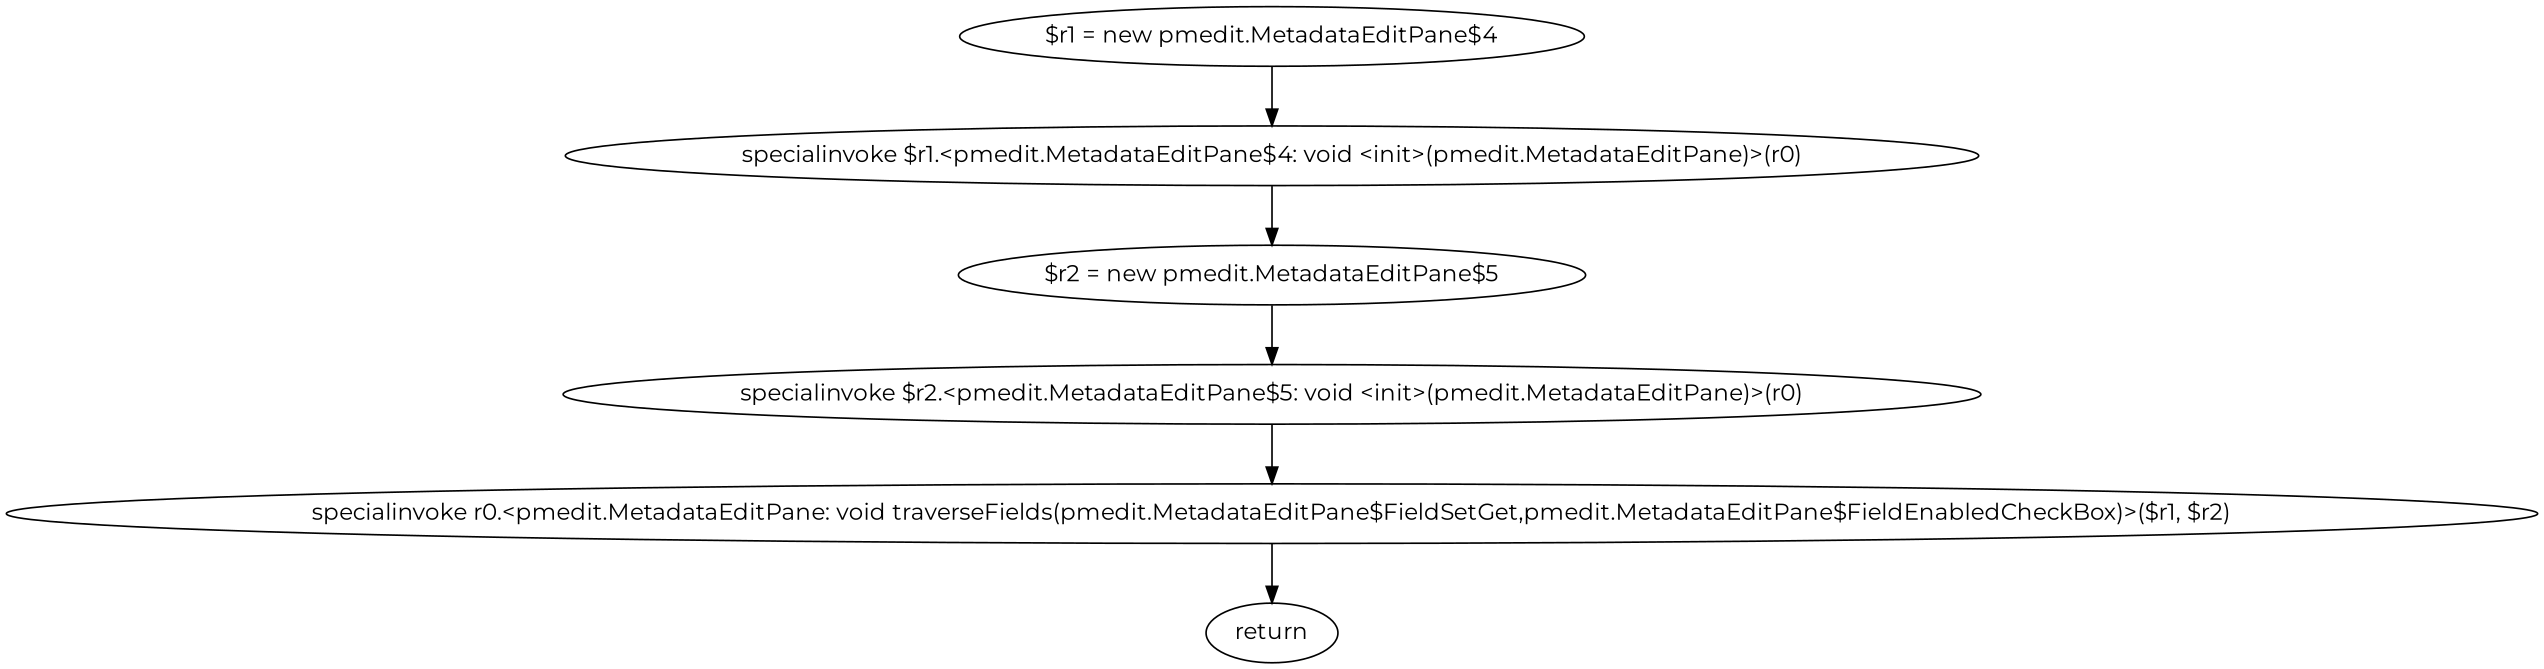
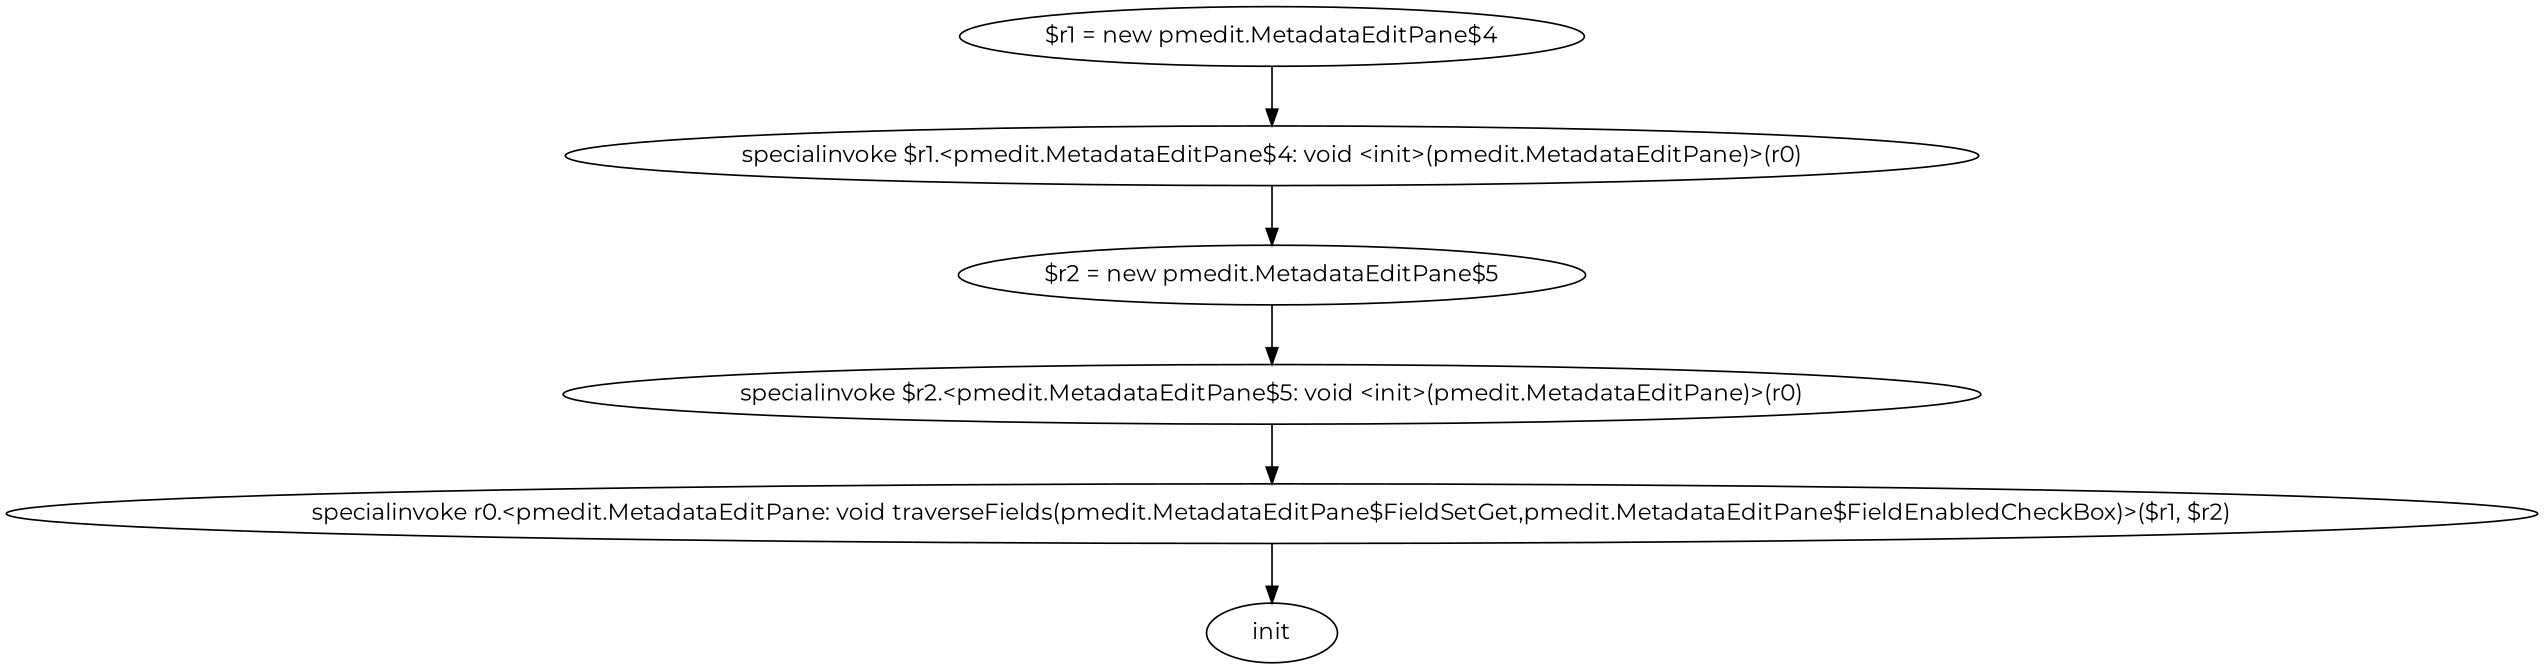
(1272, 633) -> (1272, 633)
